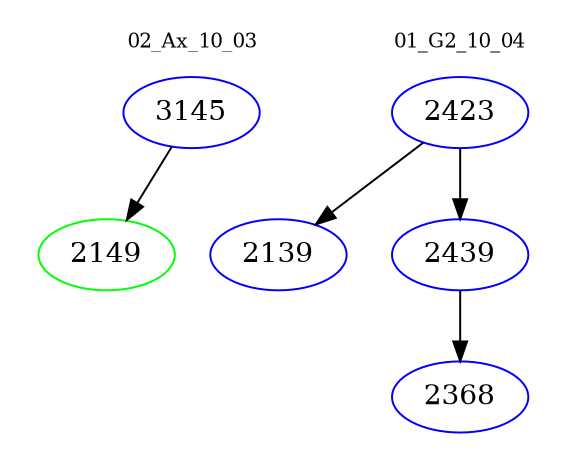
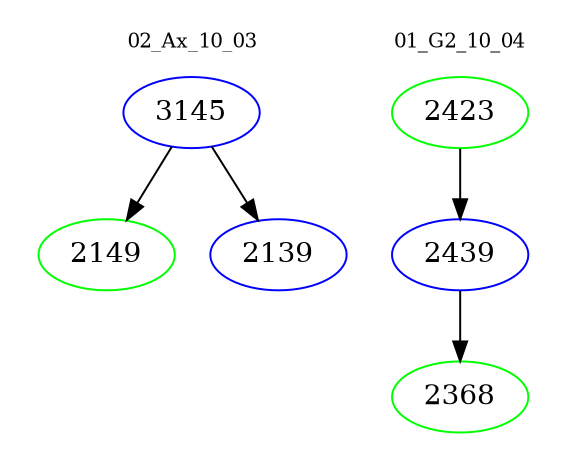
(460, 113) -> (460, 113)
(389, 169) -> (229, 175)
(460, 397) -> (460, 397)
